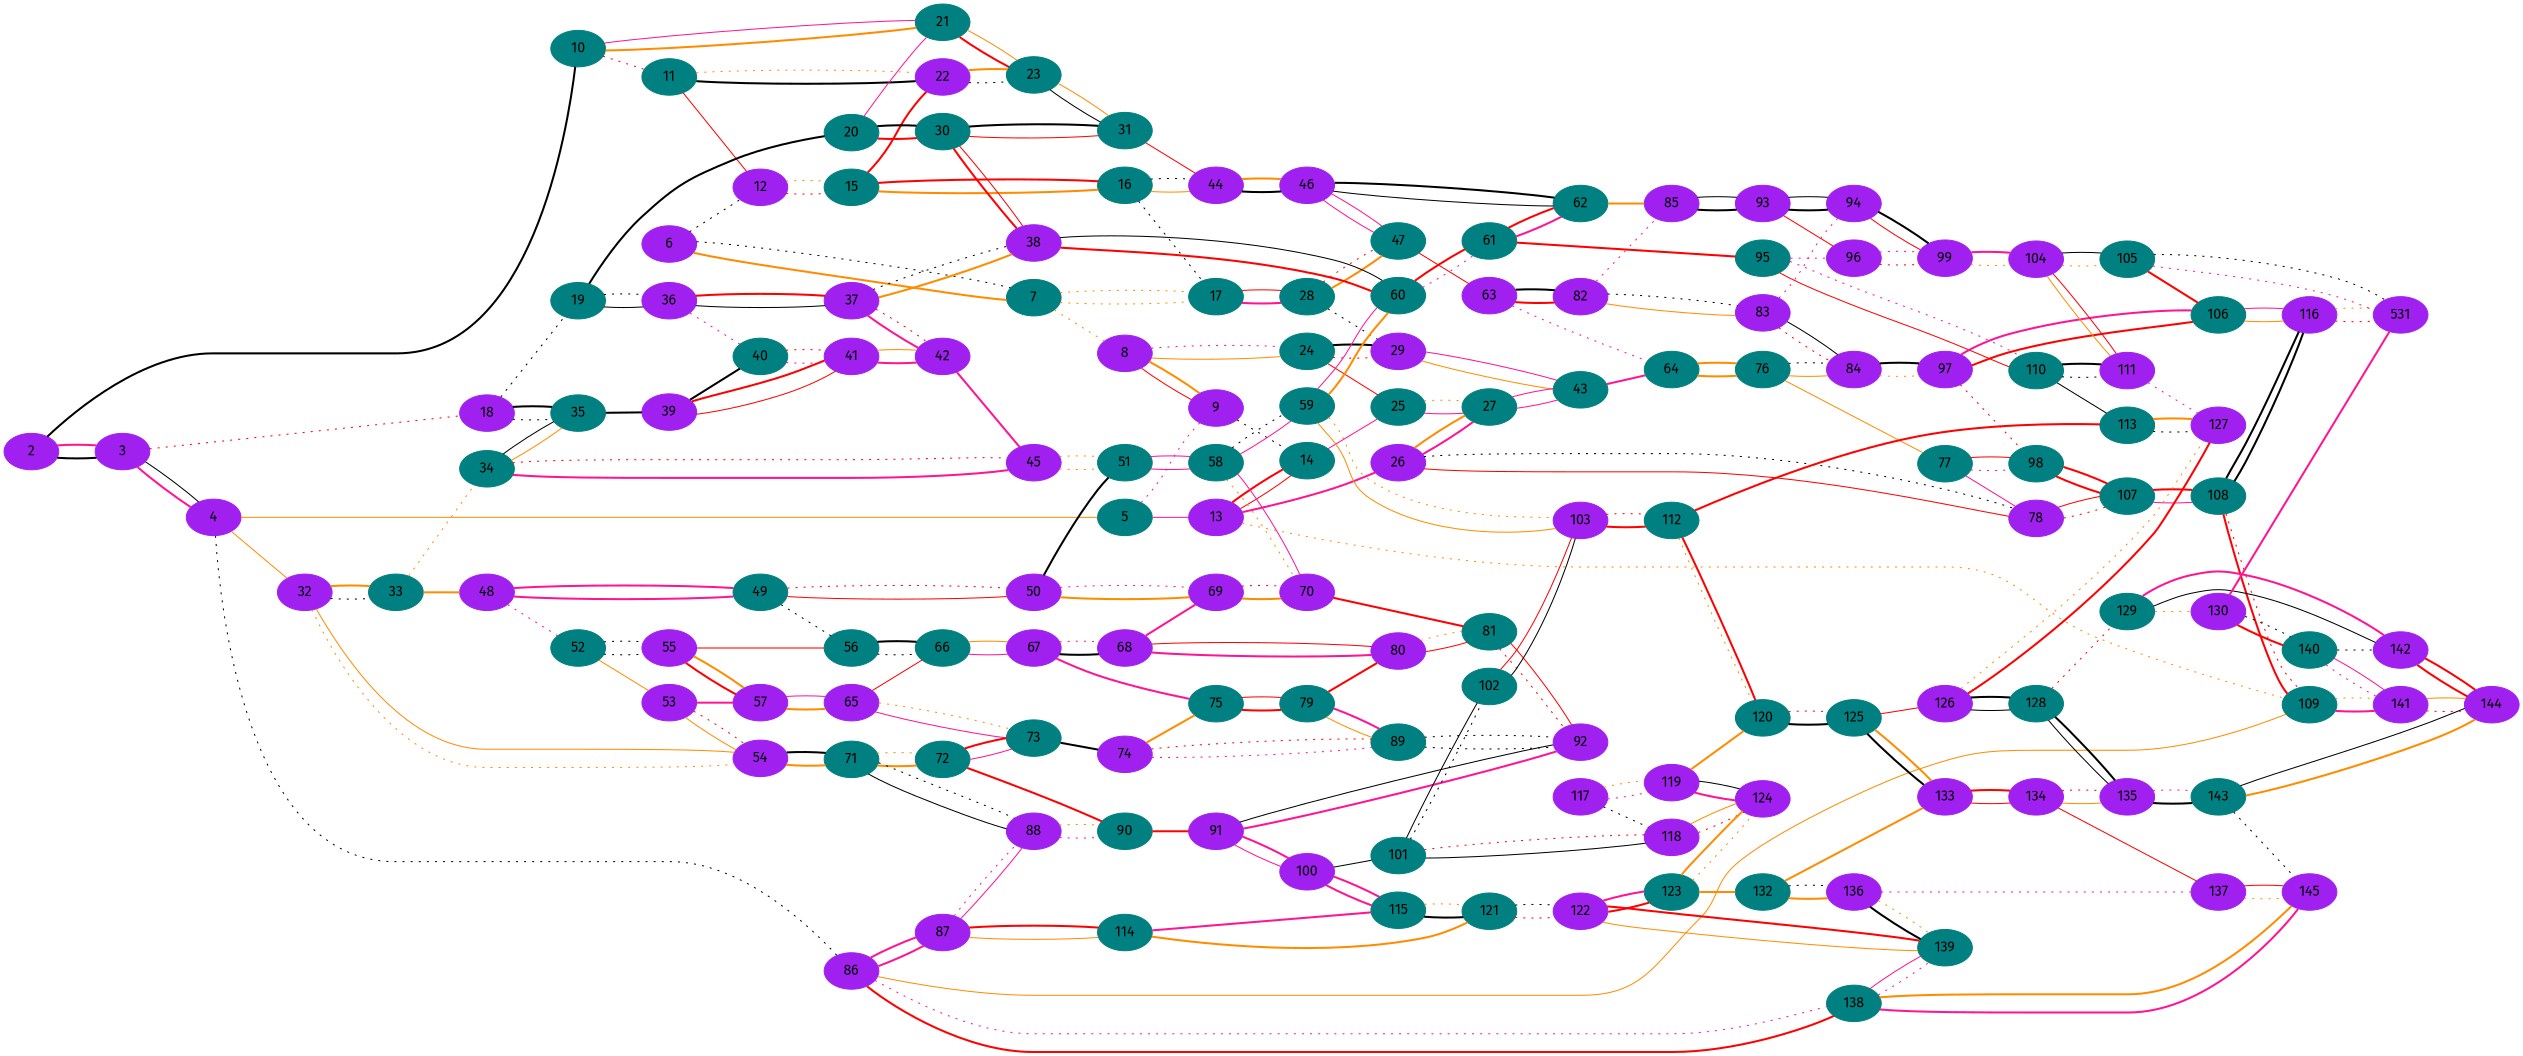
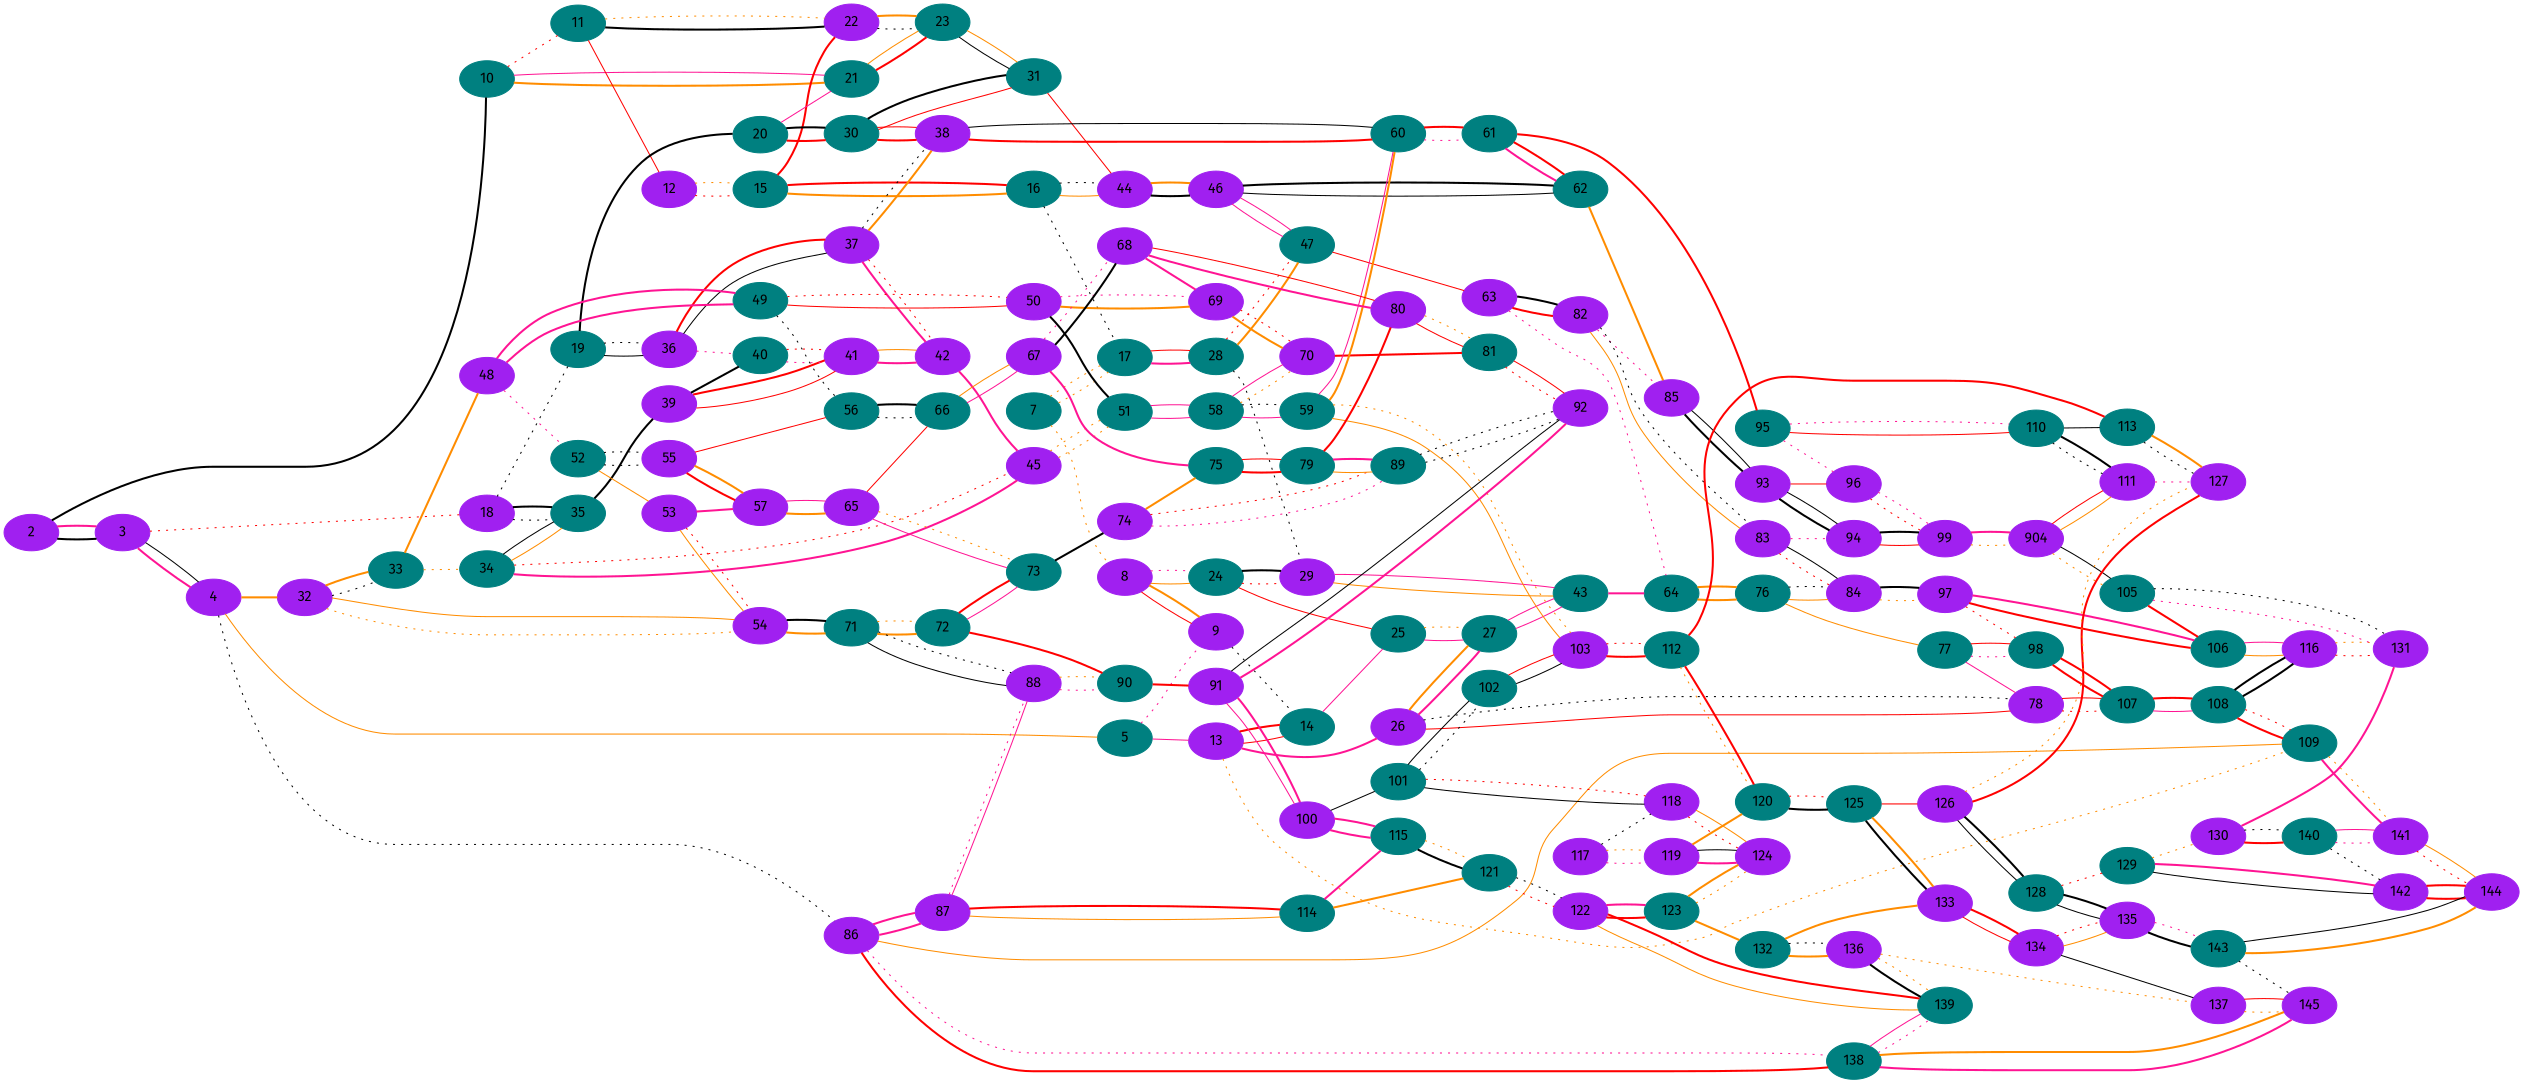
(669, 244) -> none
(2036, 259) -> (2036, 539)
(2401, 315) -> (2401, 649)
(259, 555) -> (259, 597)
(2127, 844) -> (2127, 977)
(2036, 892) -> (2036, 979)
